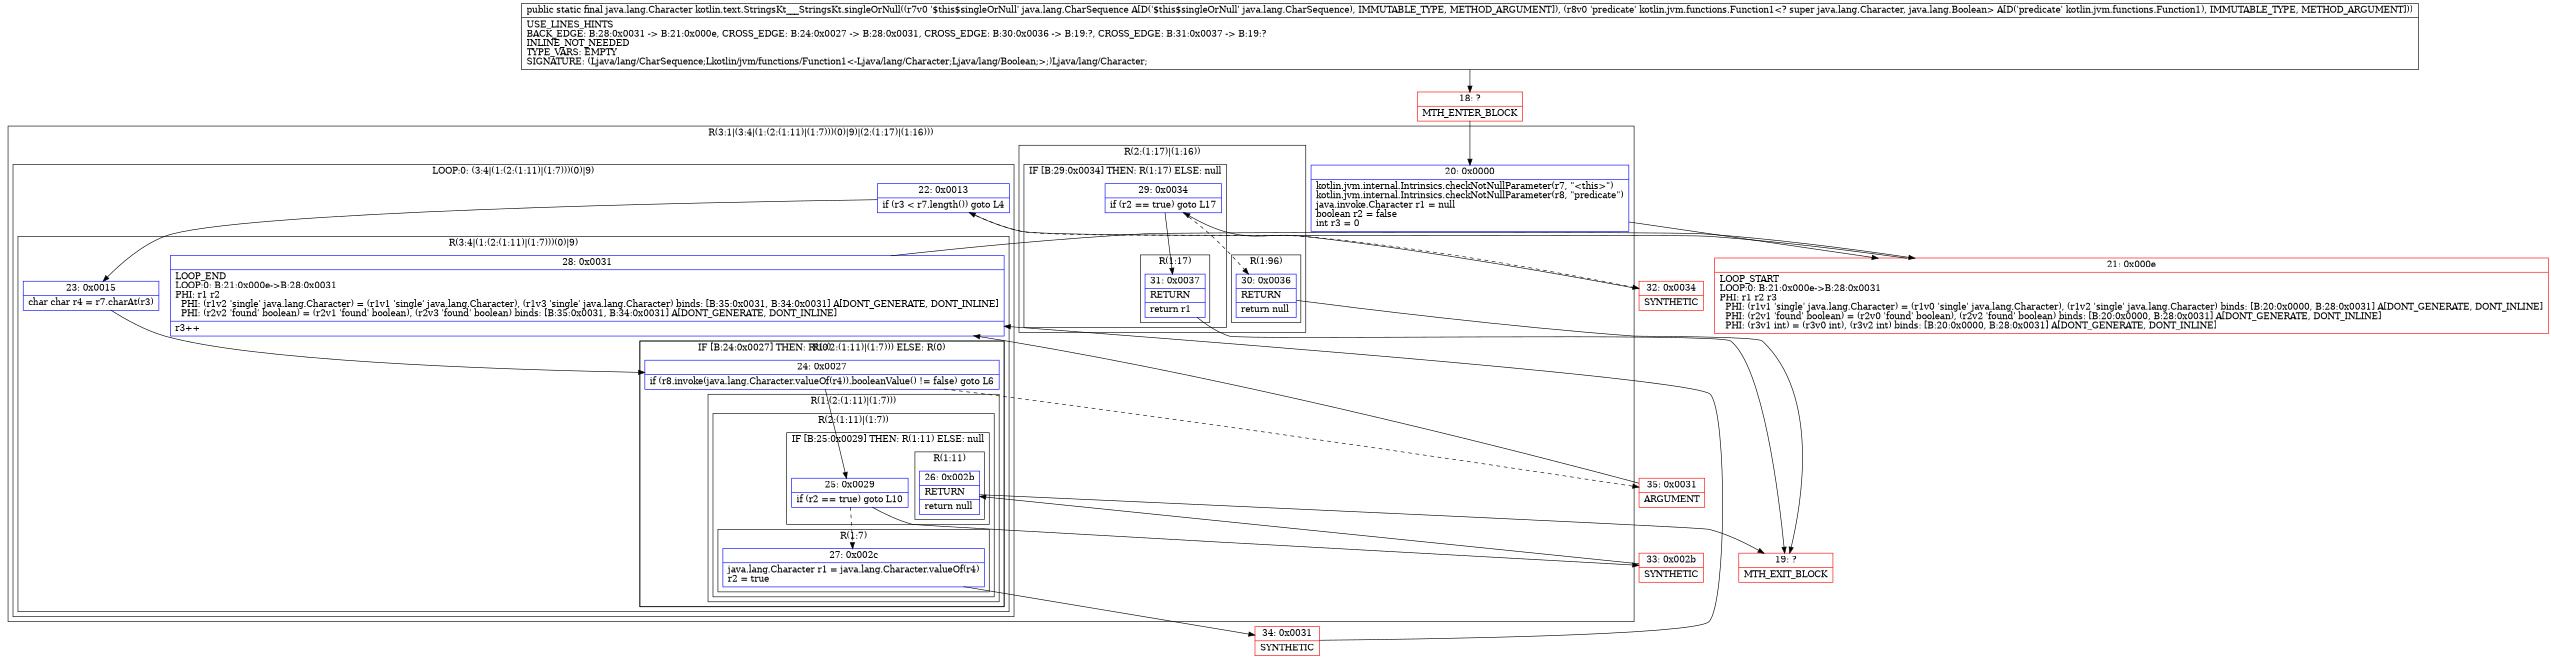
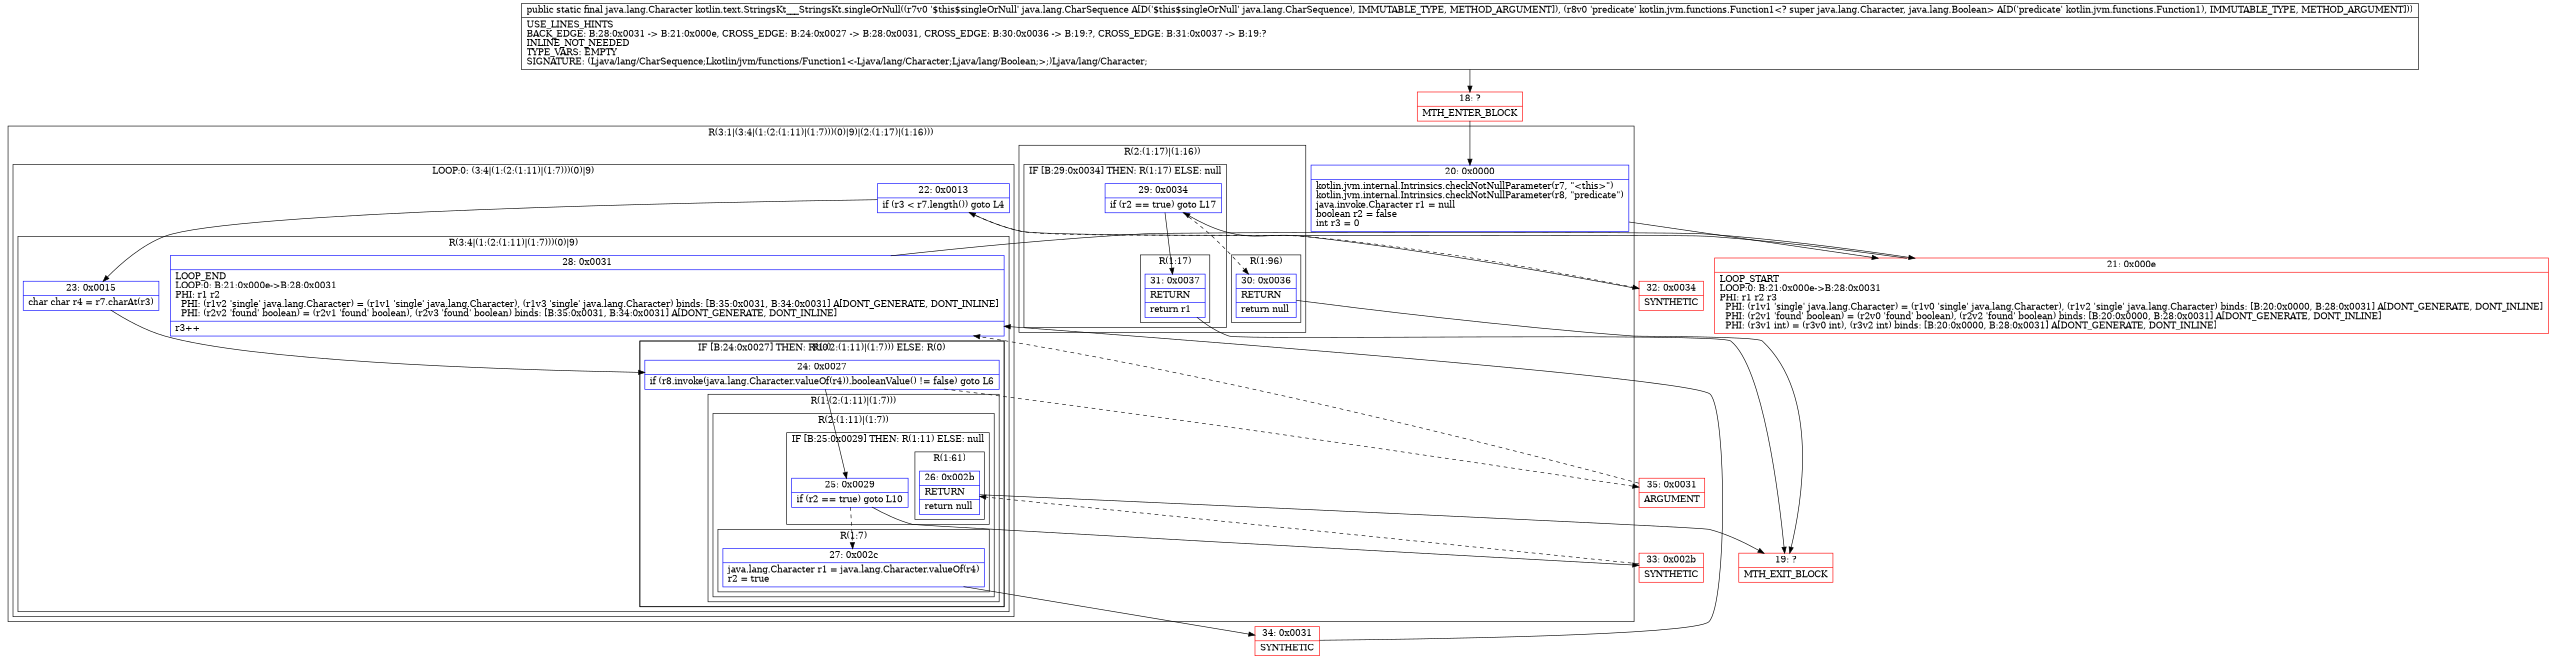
(1311, 402) -> (1311, 402)
(950, 459) -> (950, 459)
(1312, 530) -> (1312, 530)
